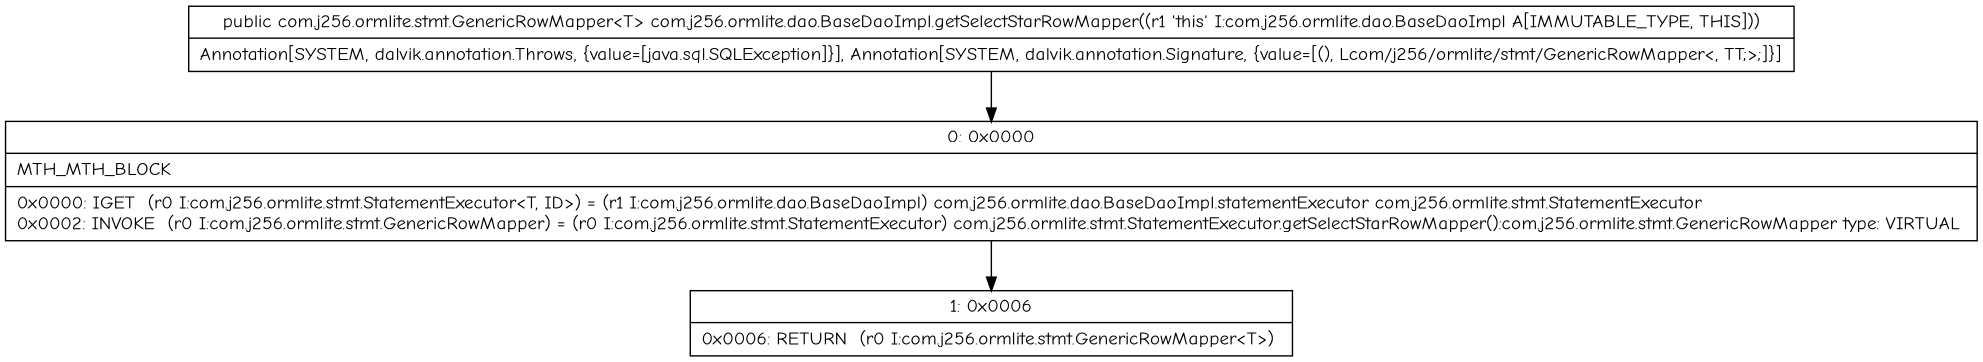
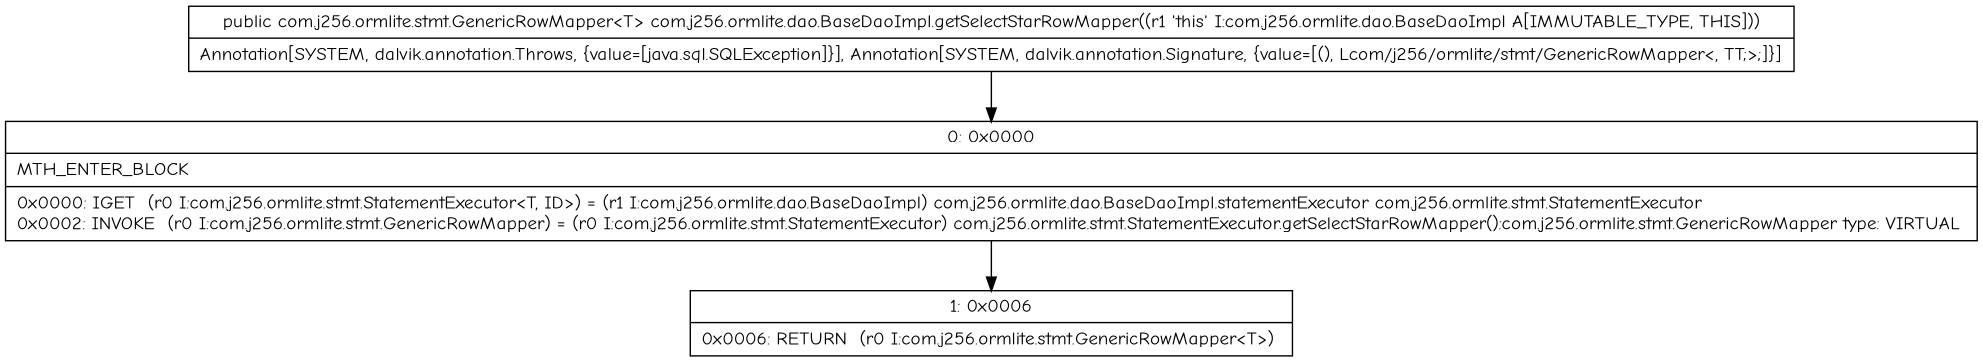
(94, 169) -> (103, 169)
